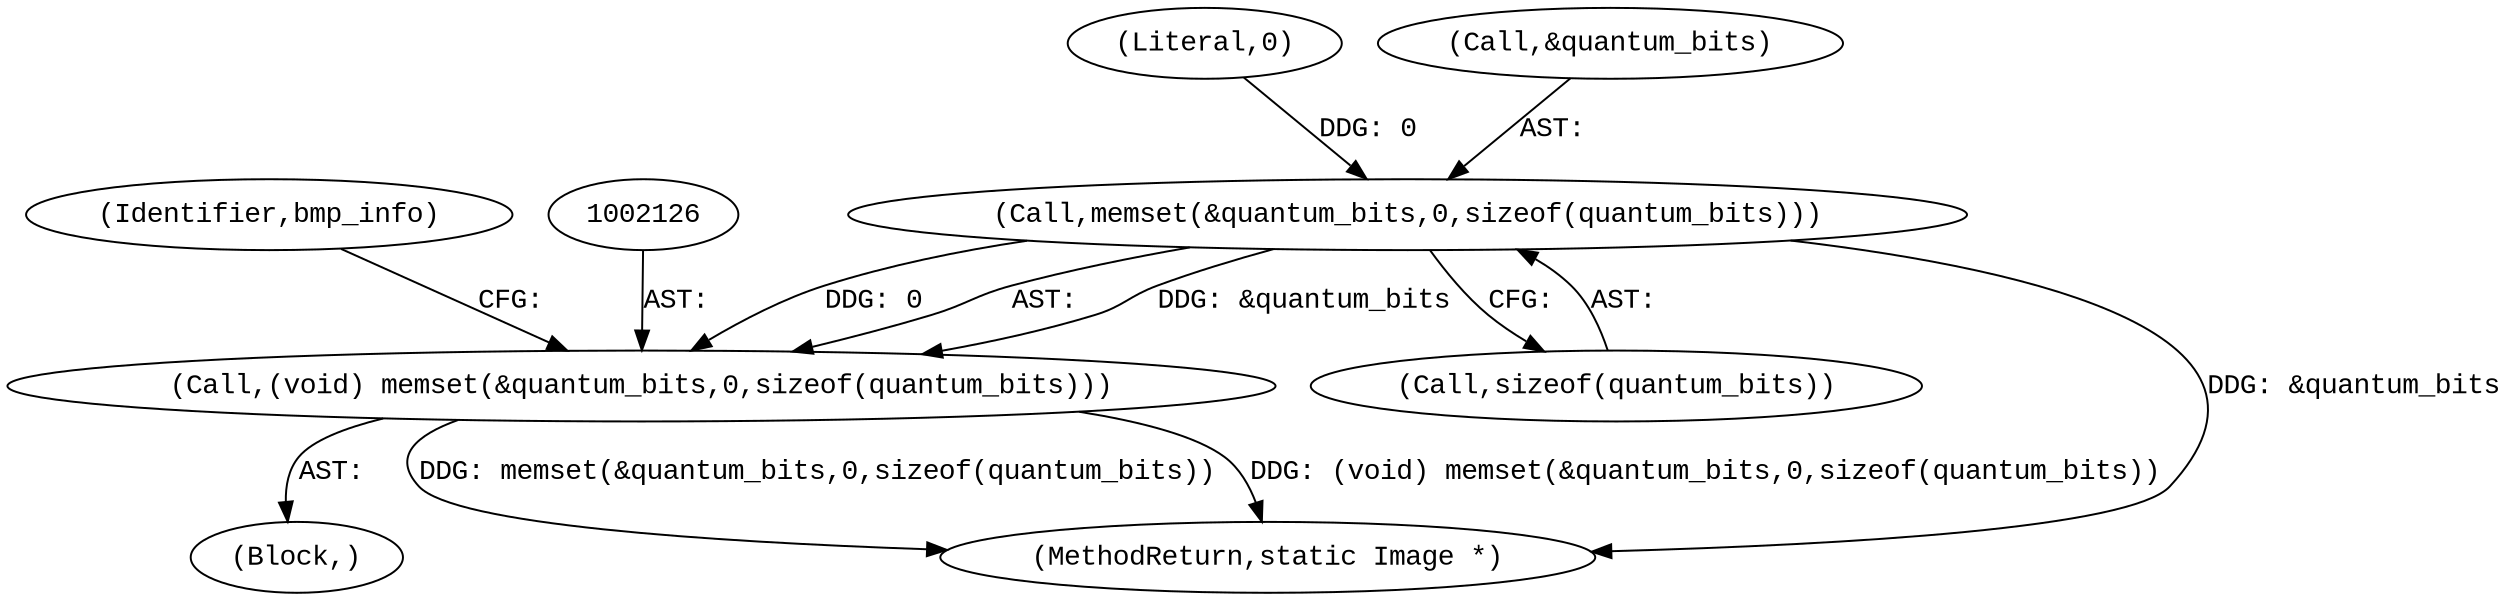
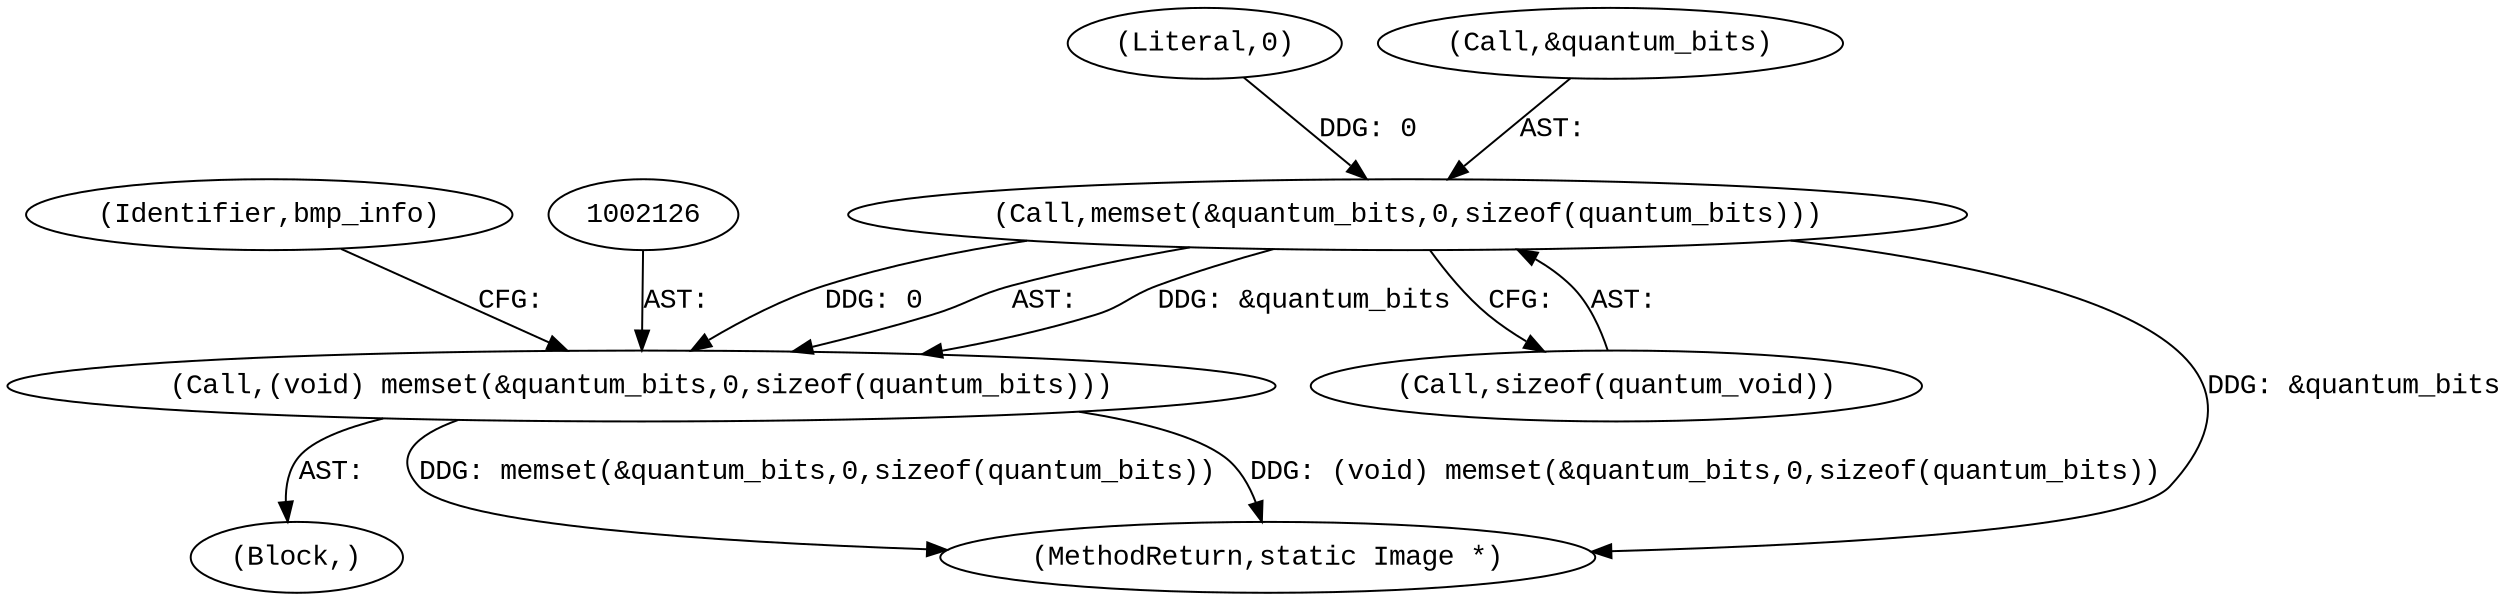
(1616, 386) -> (1616, 386)
